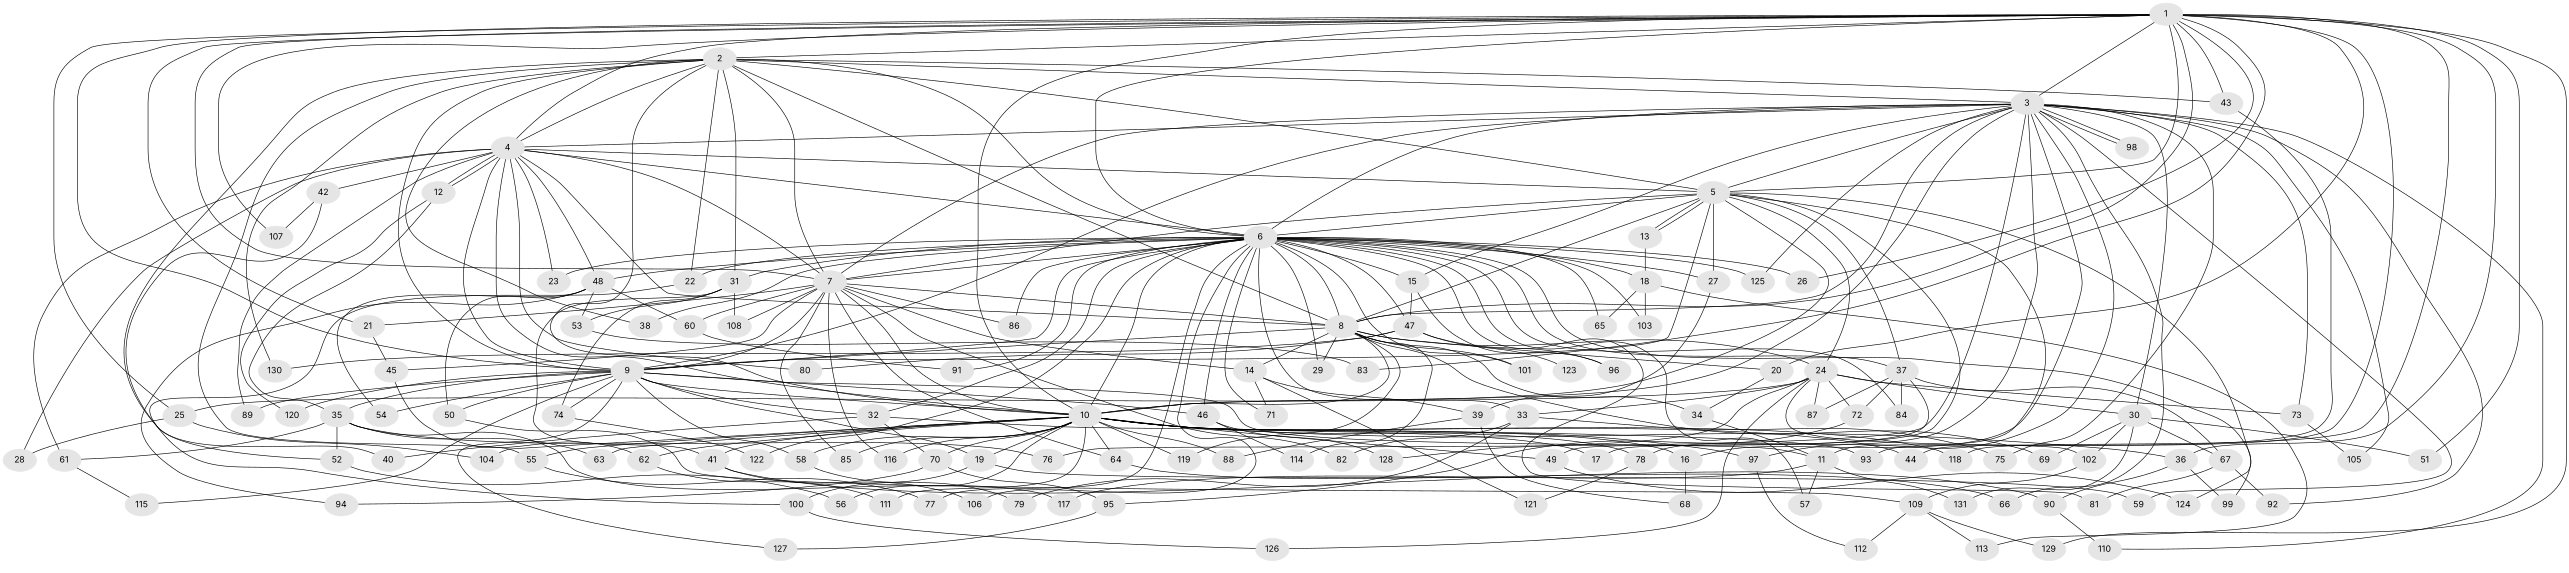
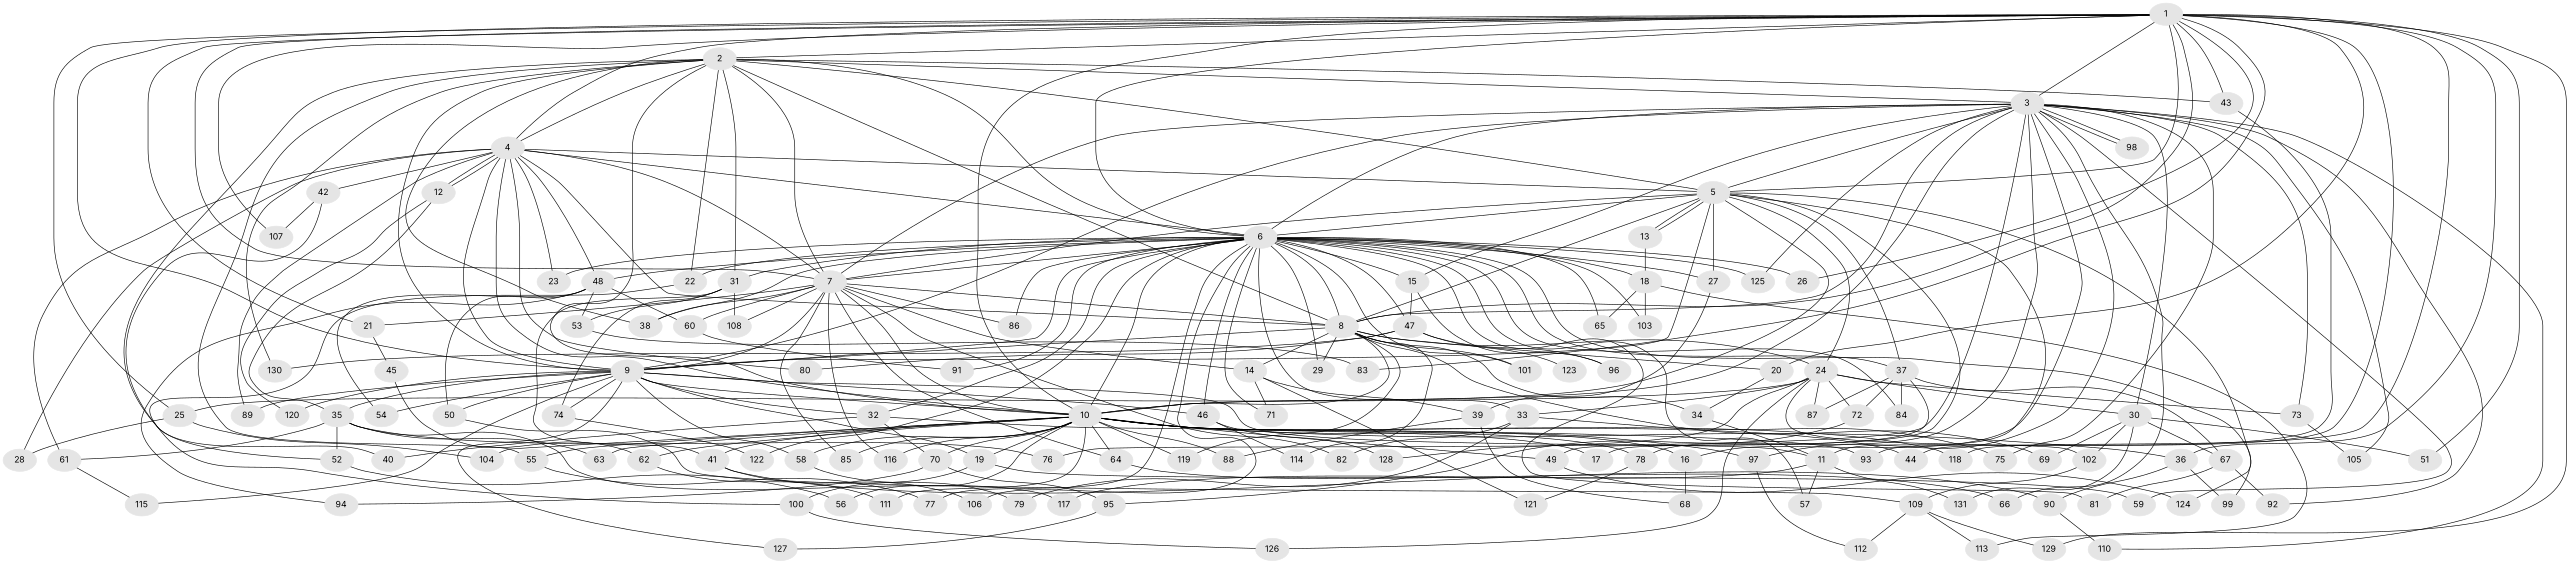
(1305, 125) -> none
(569, 360) -> (736, 301)
